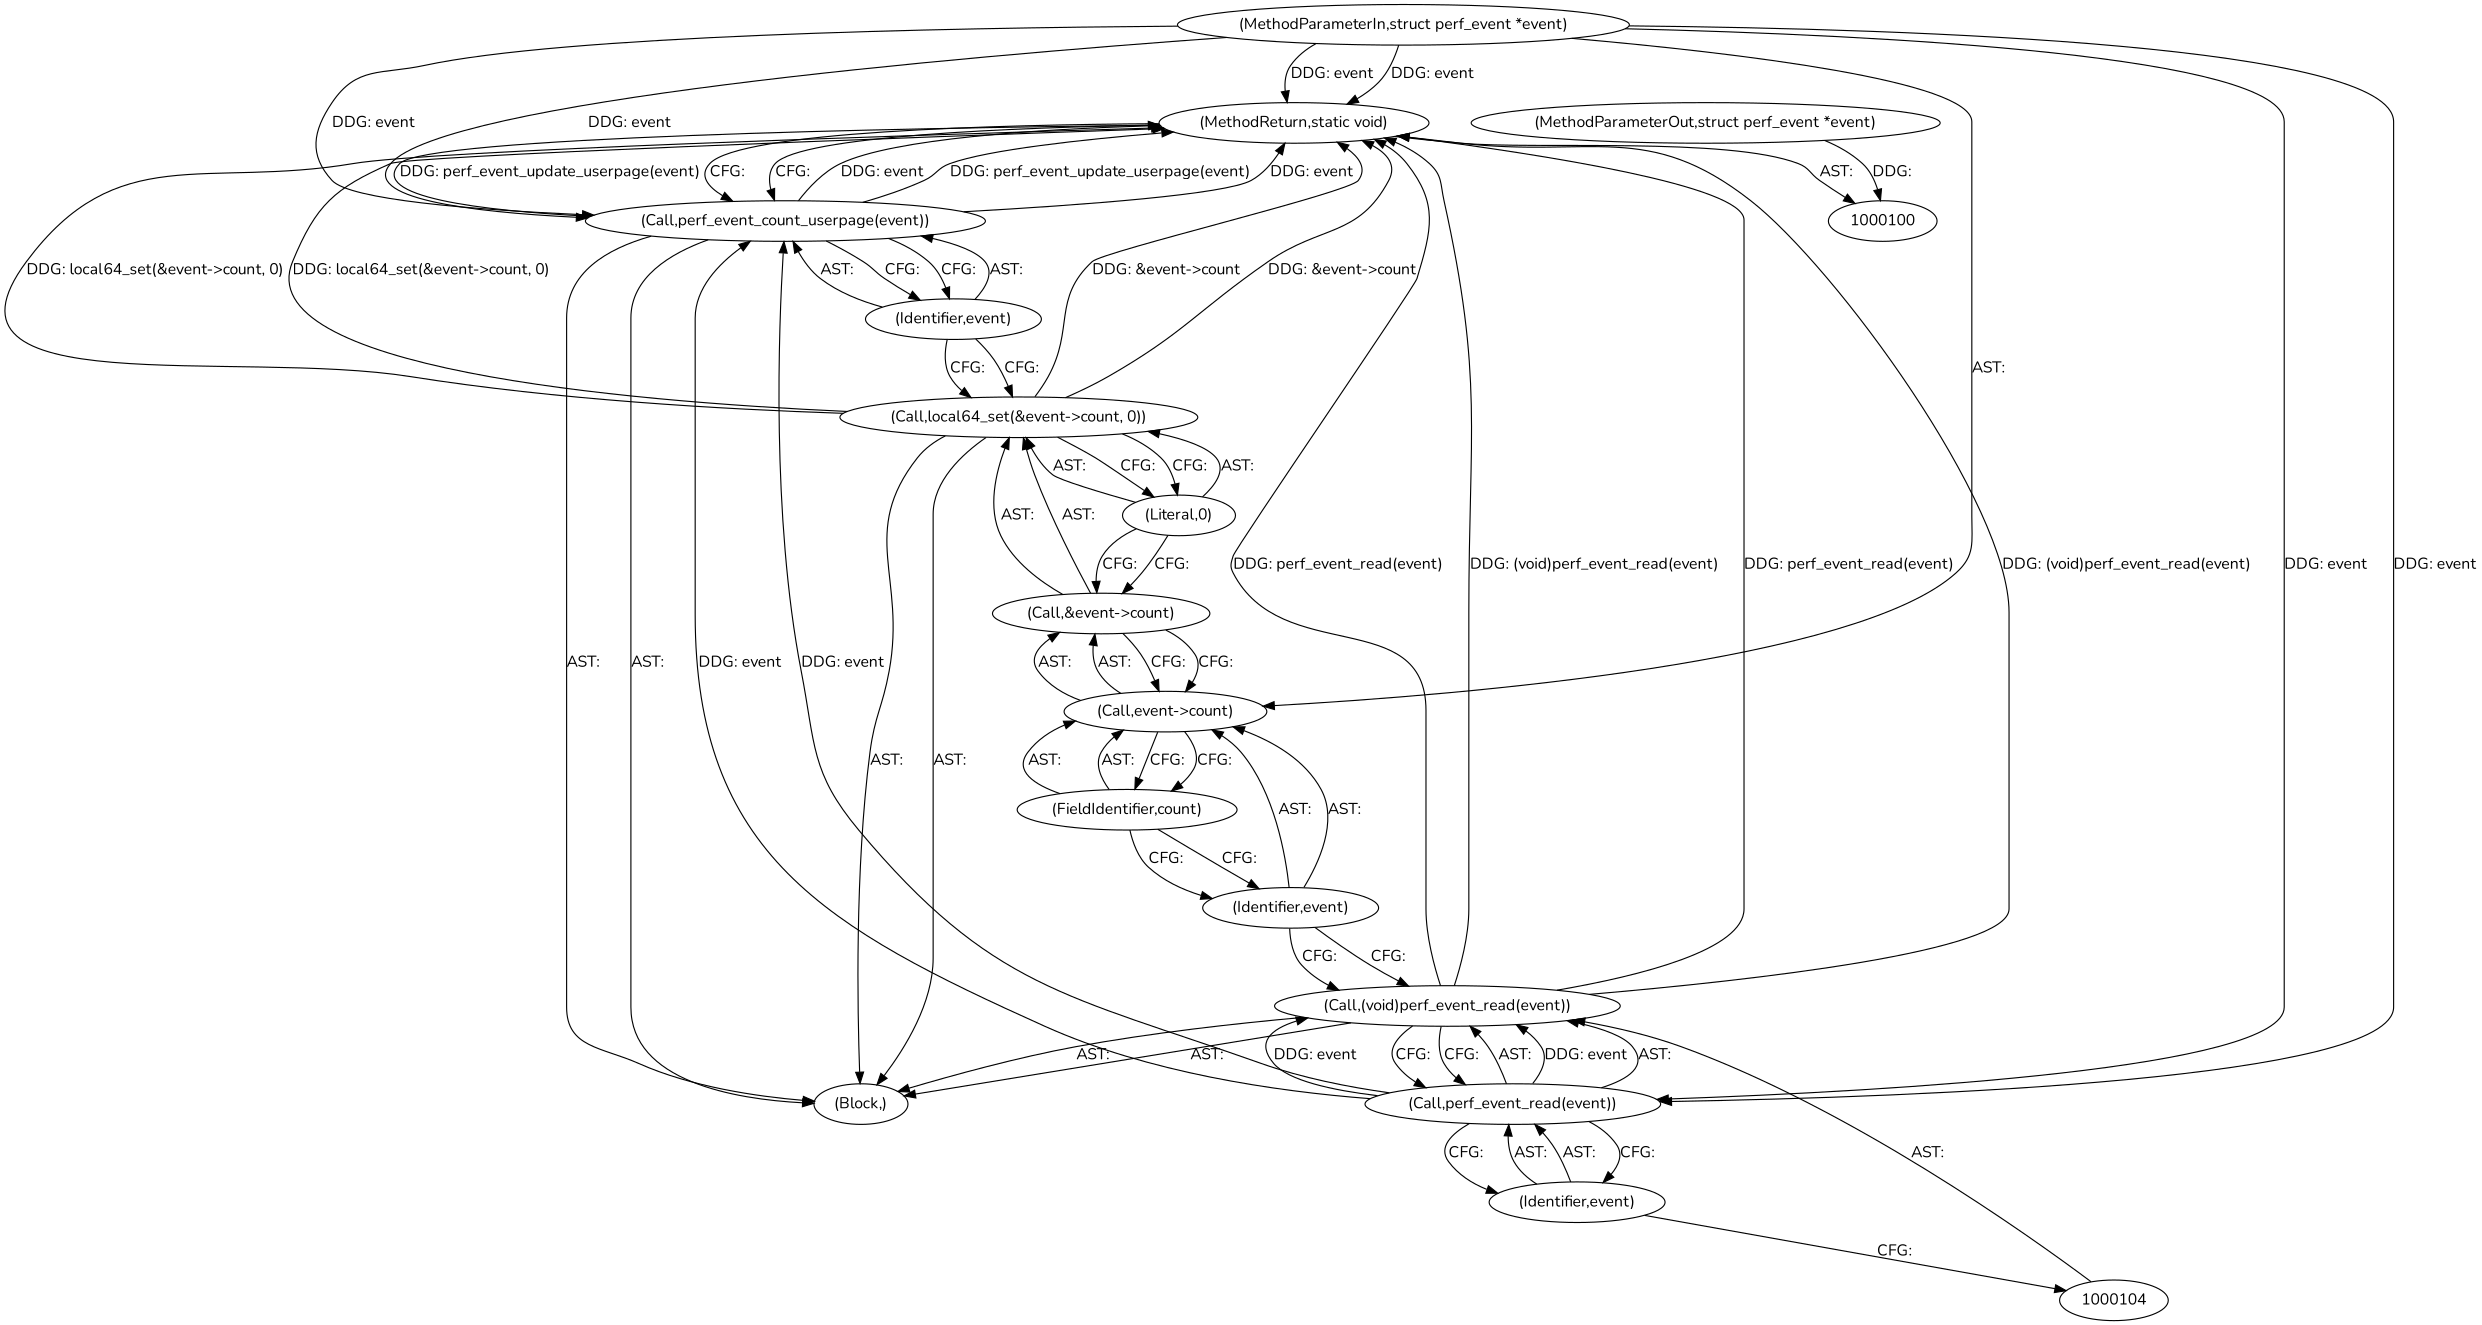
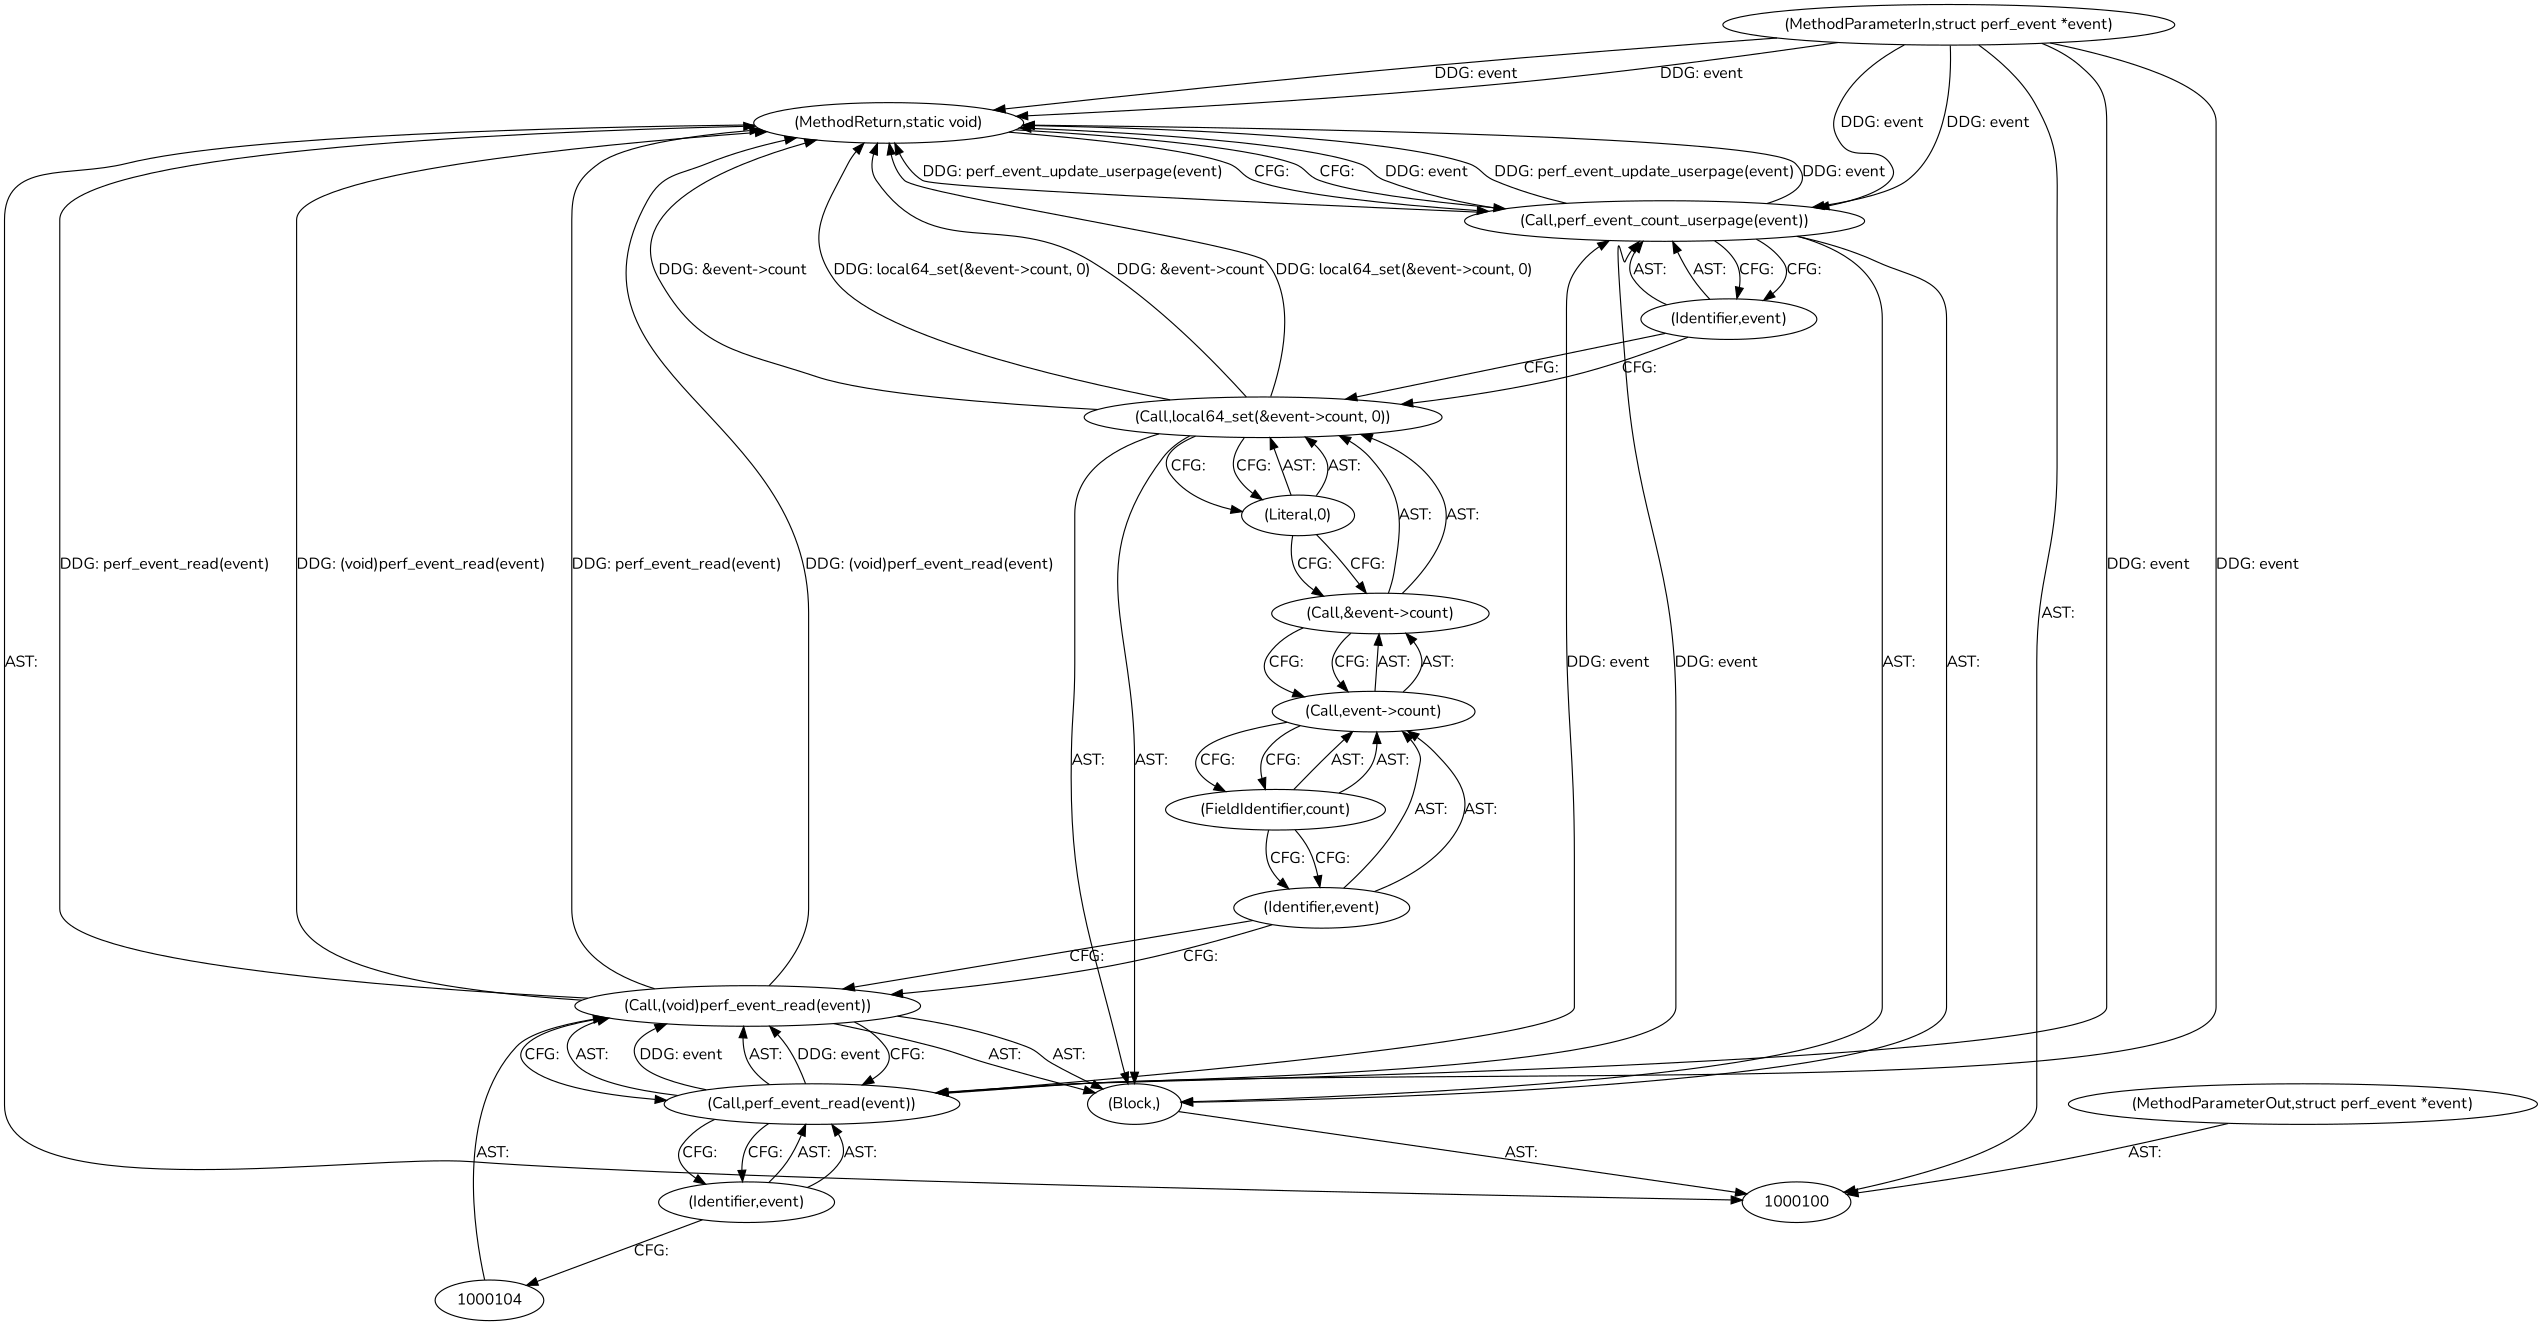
(1895, 172) -> (2147, 1153)
(1972, 453) -> (2037, 665)
none -> (1457, 1152)
